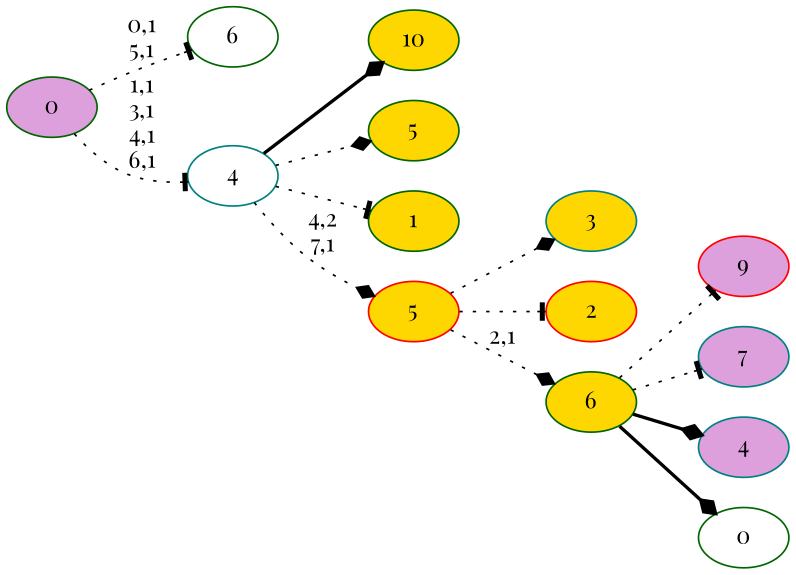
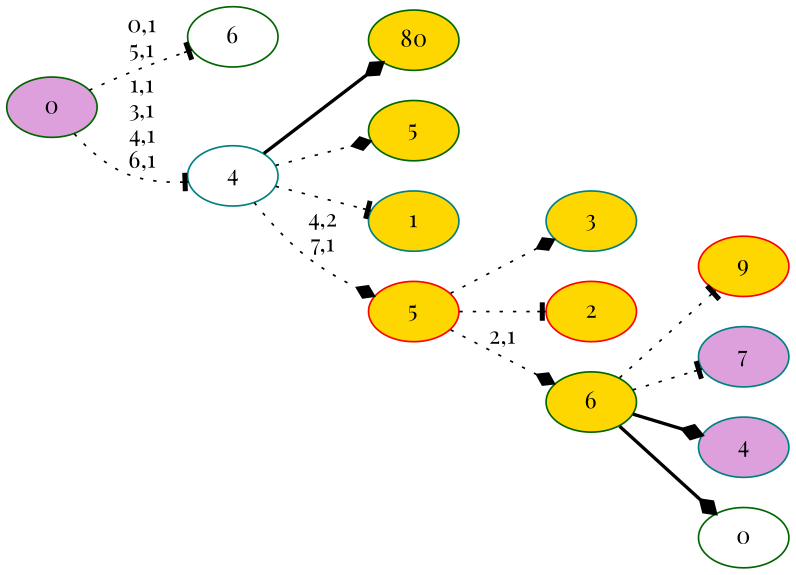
(414, 40) -> (414, 40)
(414, 221) -> (414, 221)
(744, 266) -> (744, 266)
